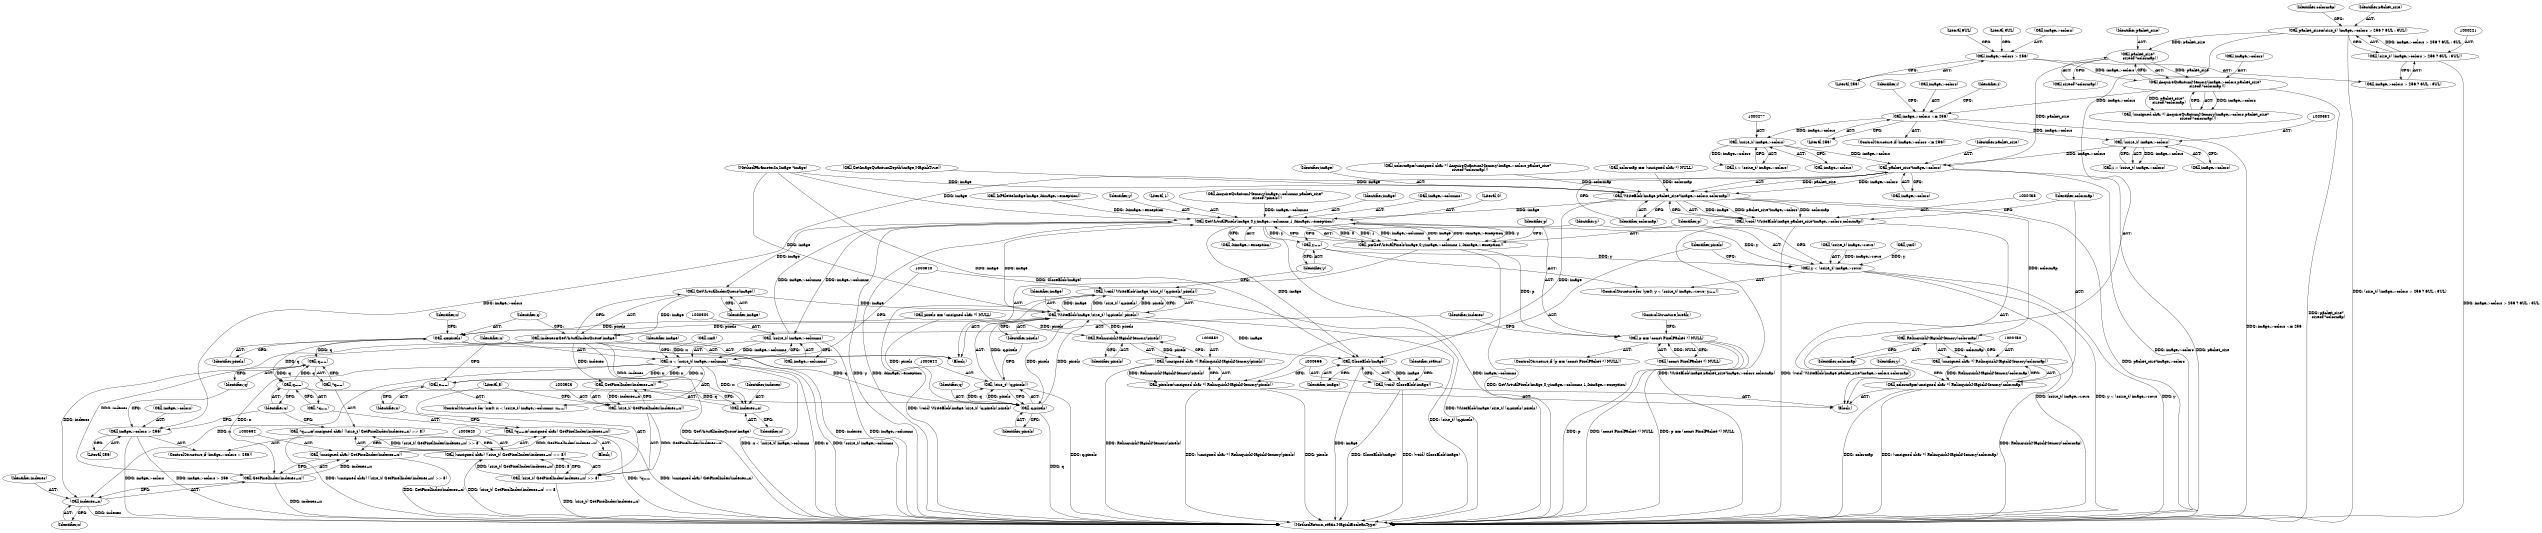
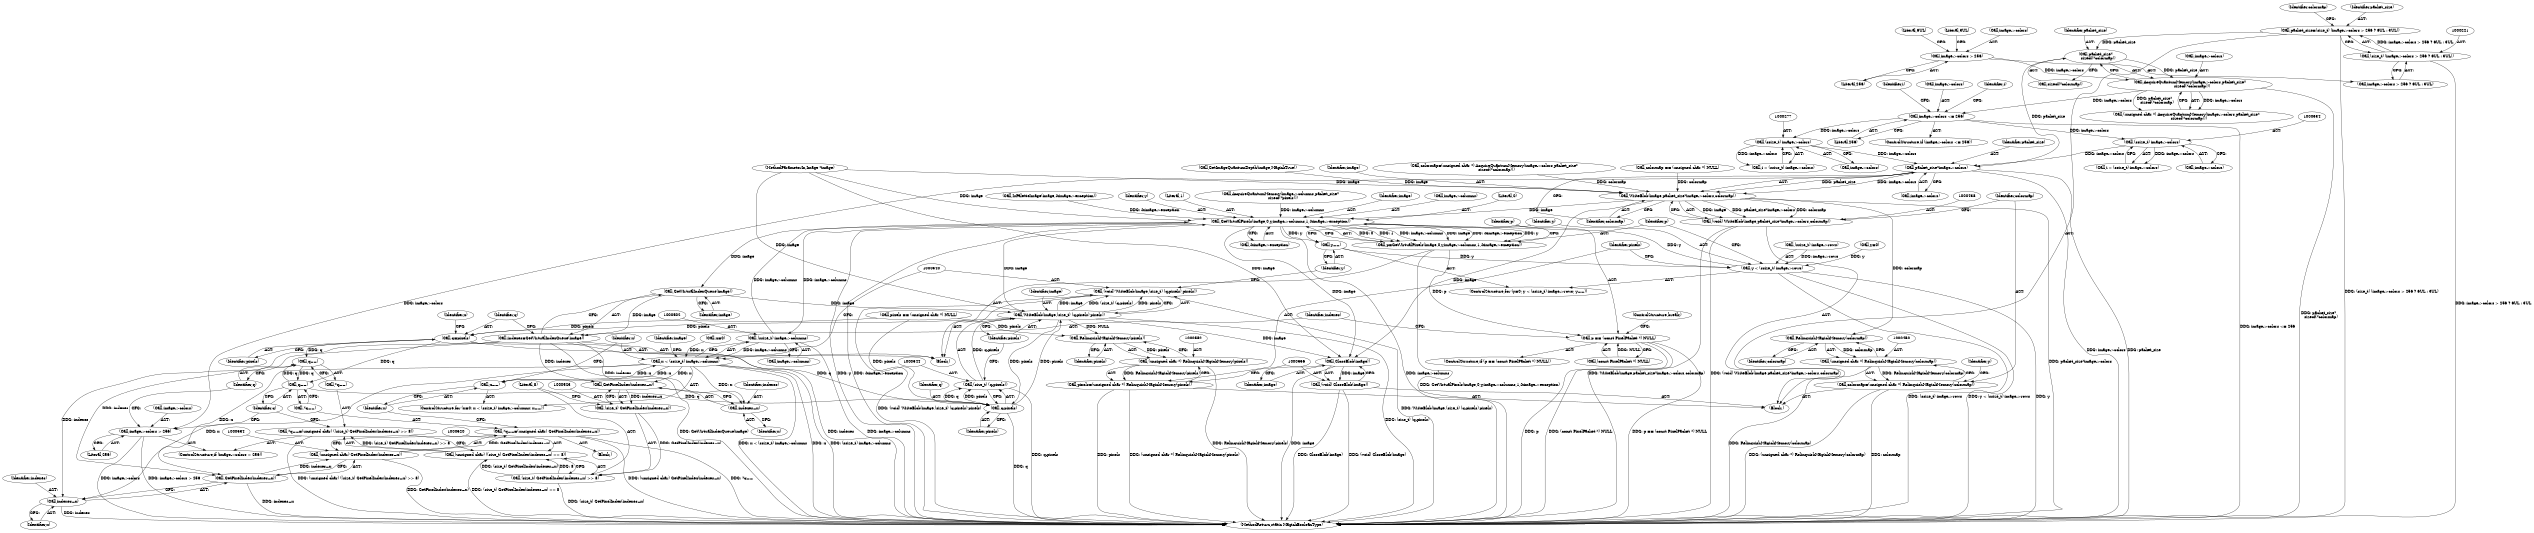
(1059, 280) -> (1056, 280)
(1122, 327) -> (1098, 327)
(1426, 362) -> none
